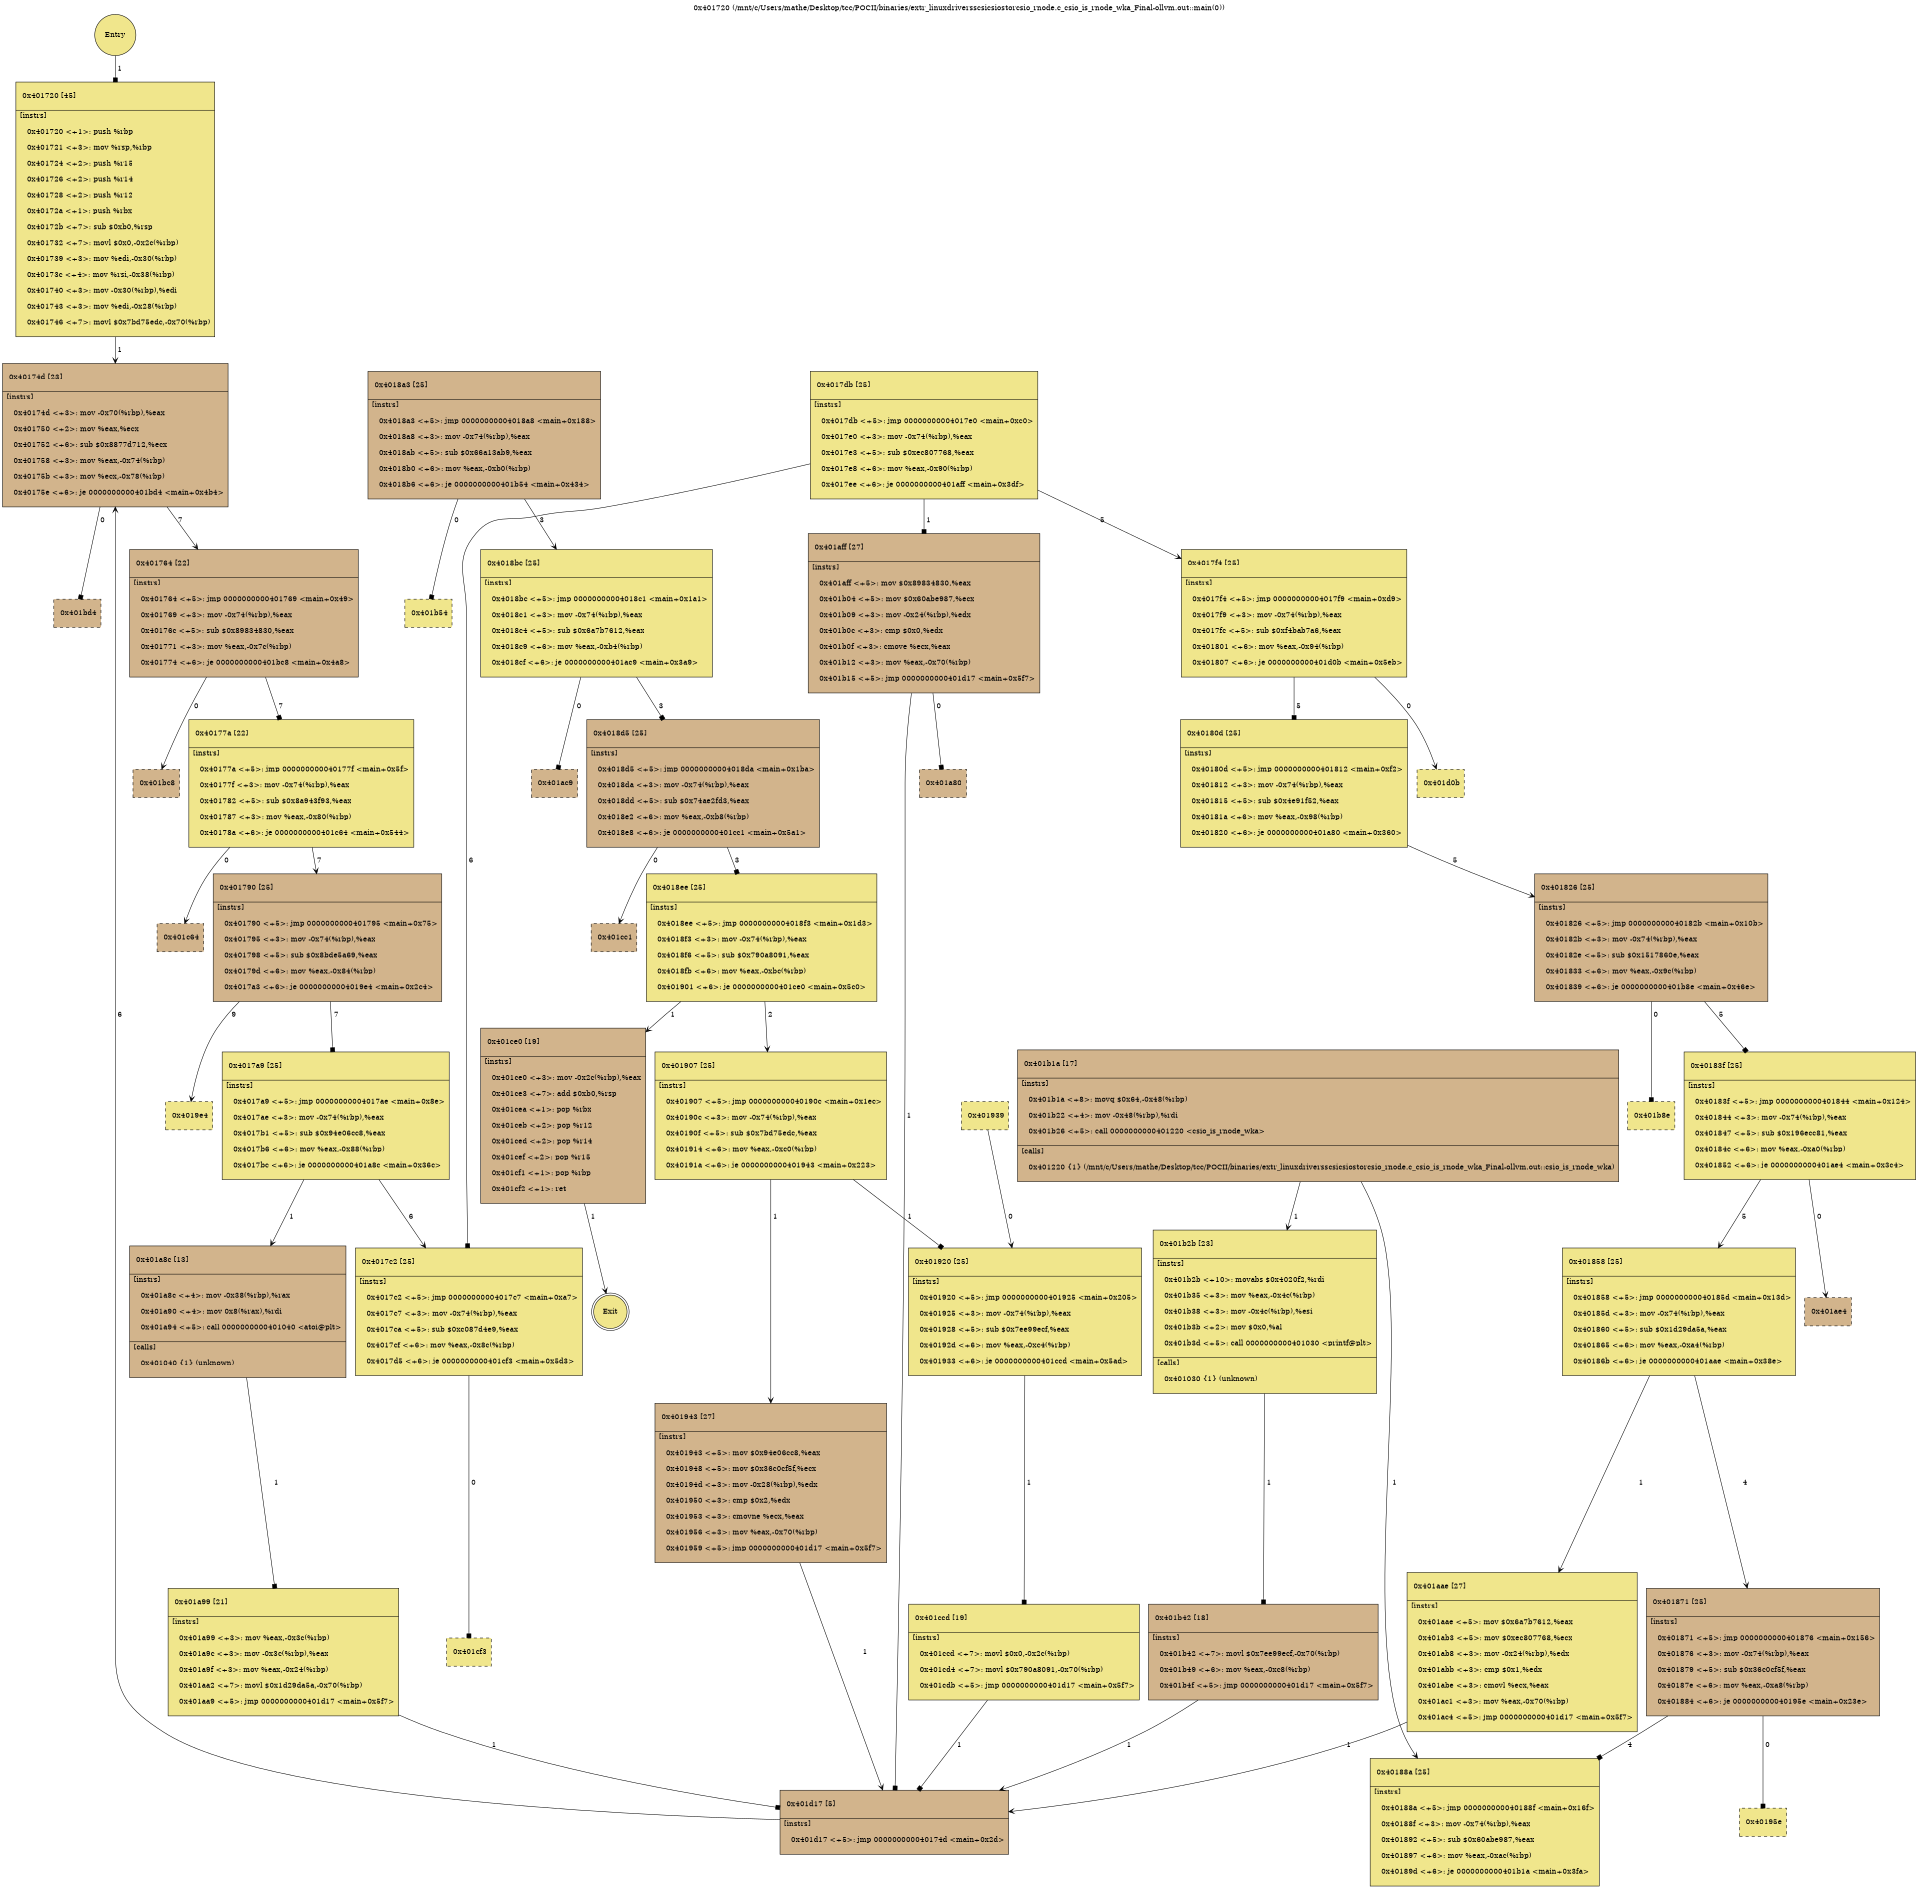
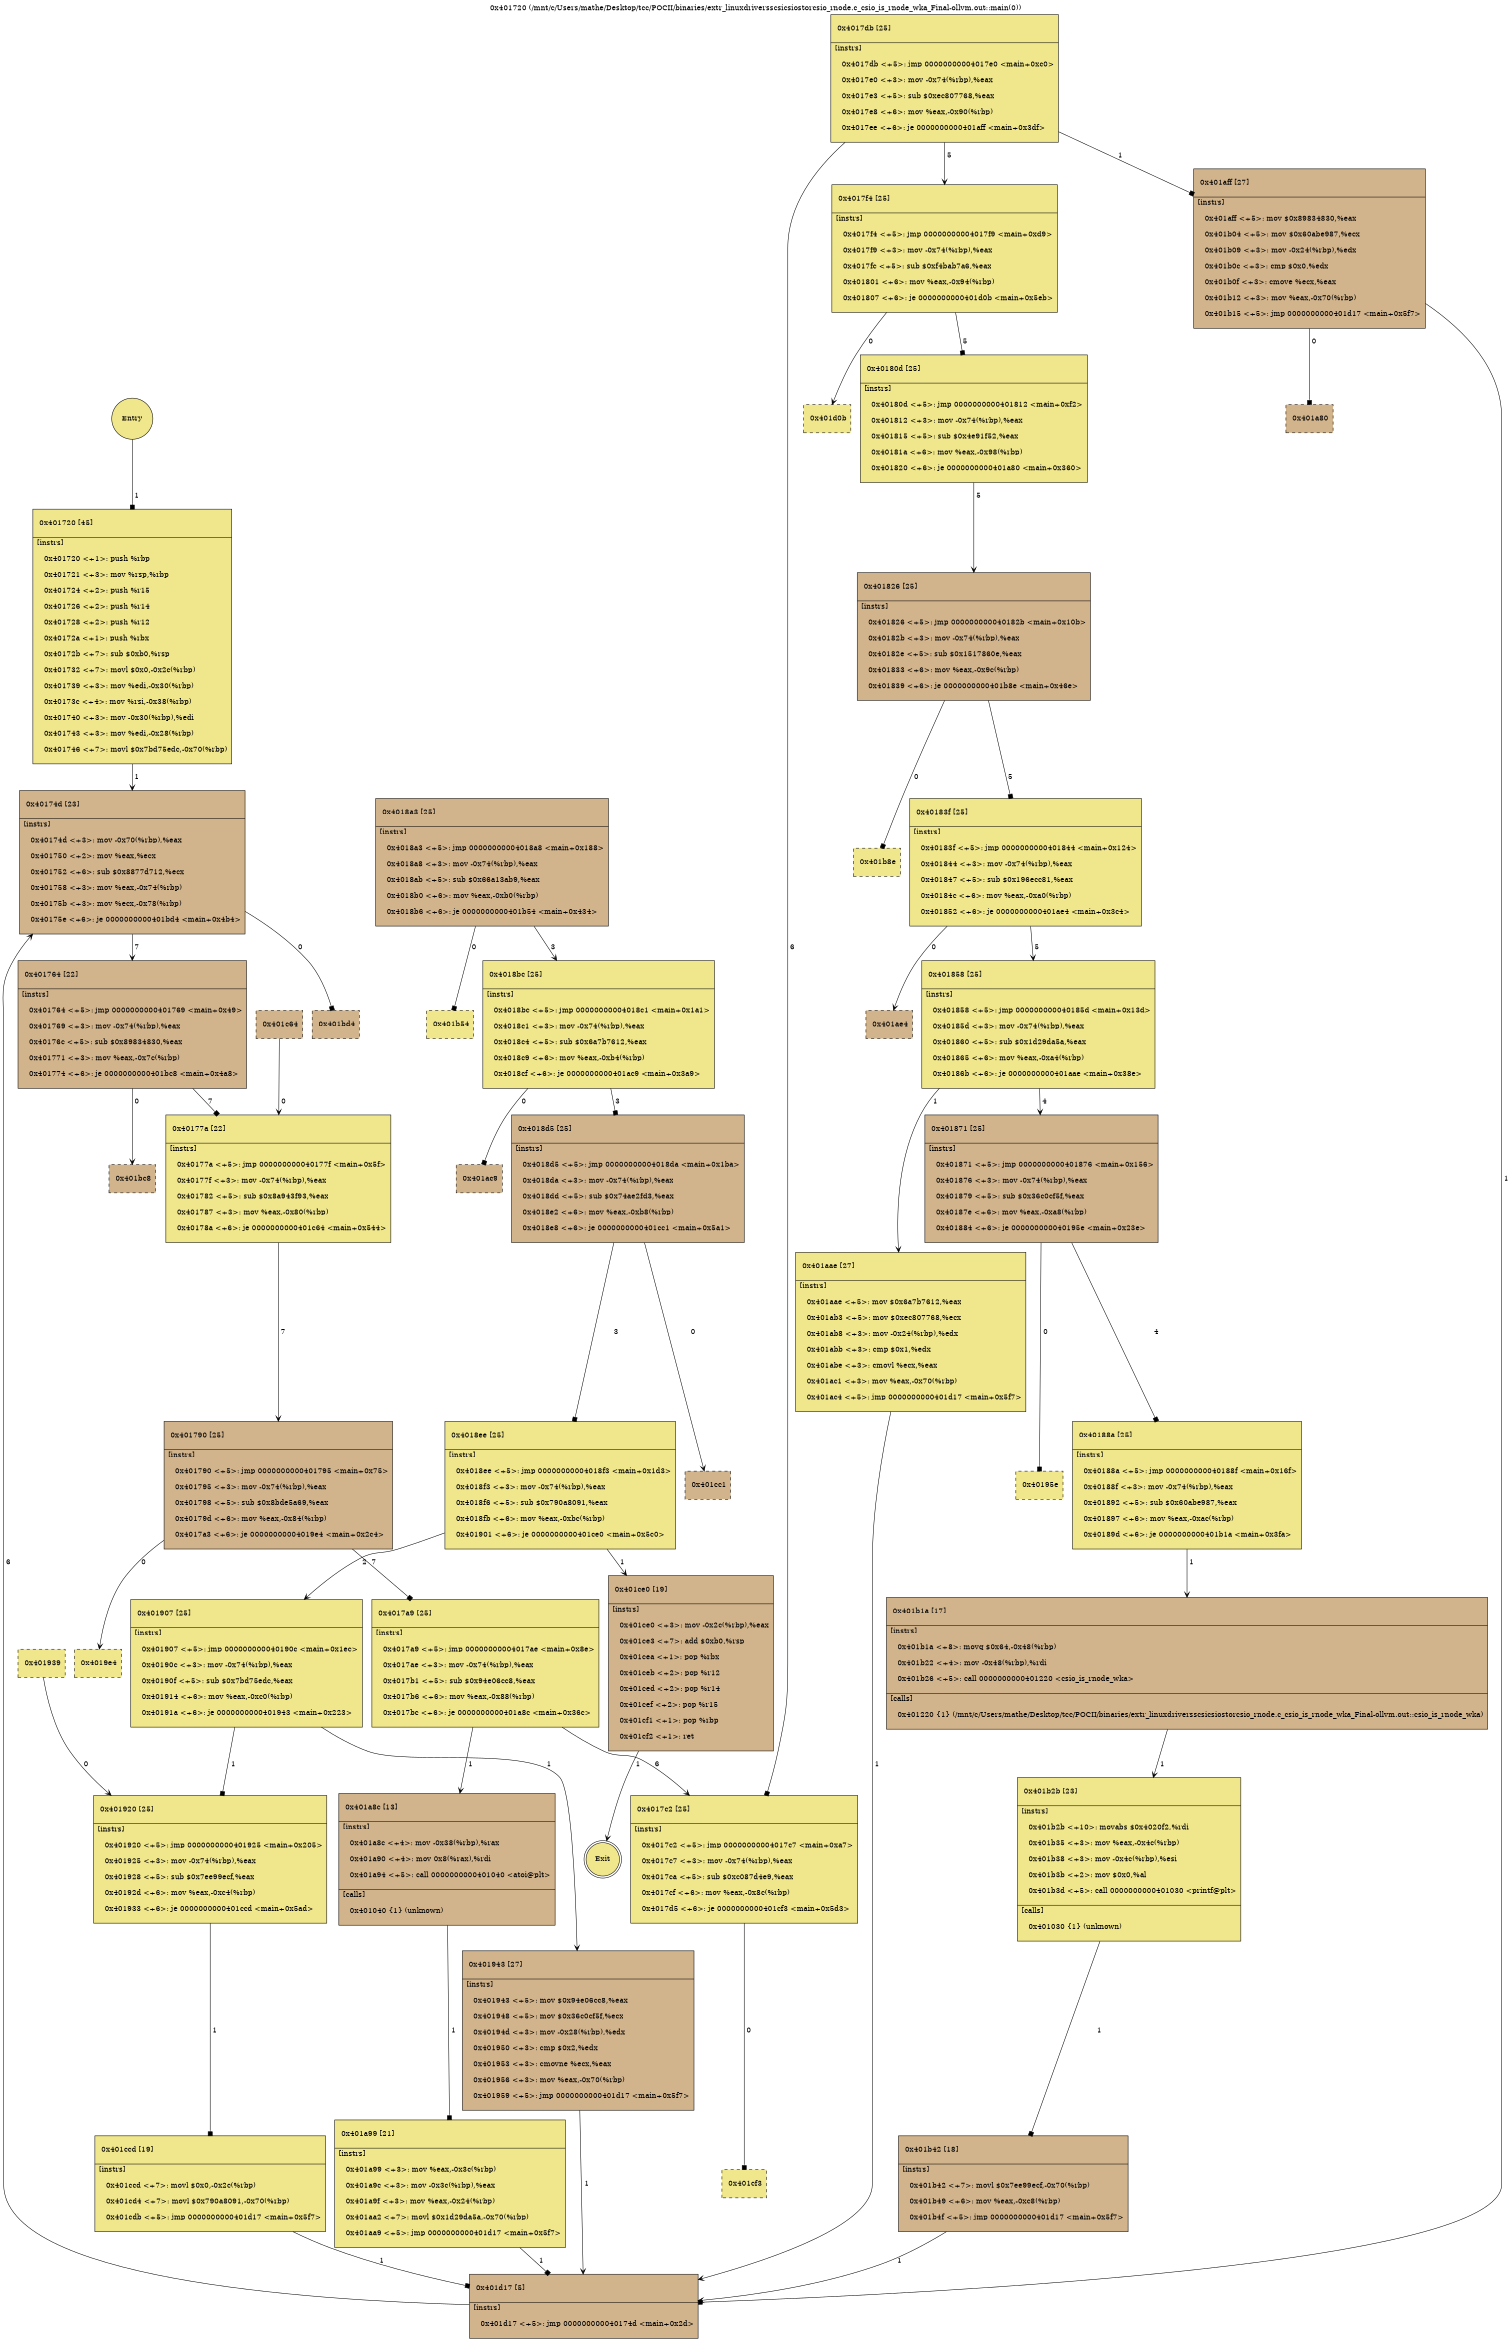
(204, 880) -> (279, 1074)
(233, 1015) -> (143, 1562)
(1388, 1468) -> (1187, 1571)
